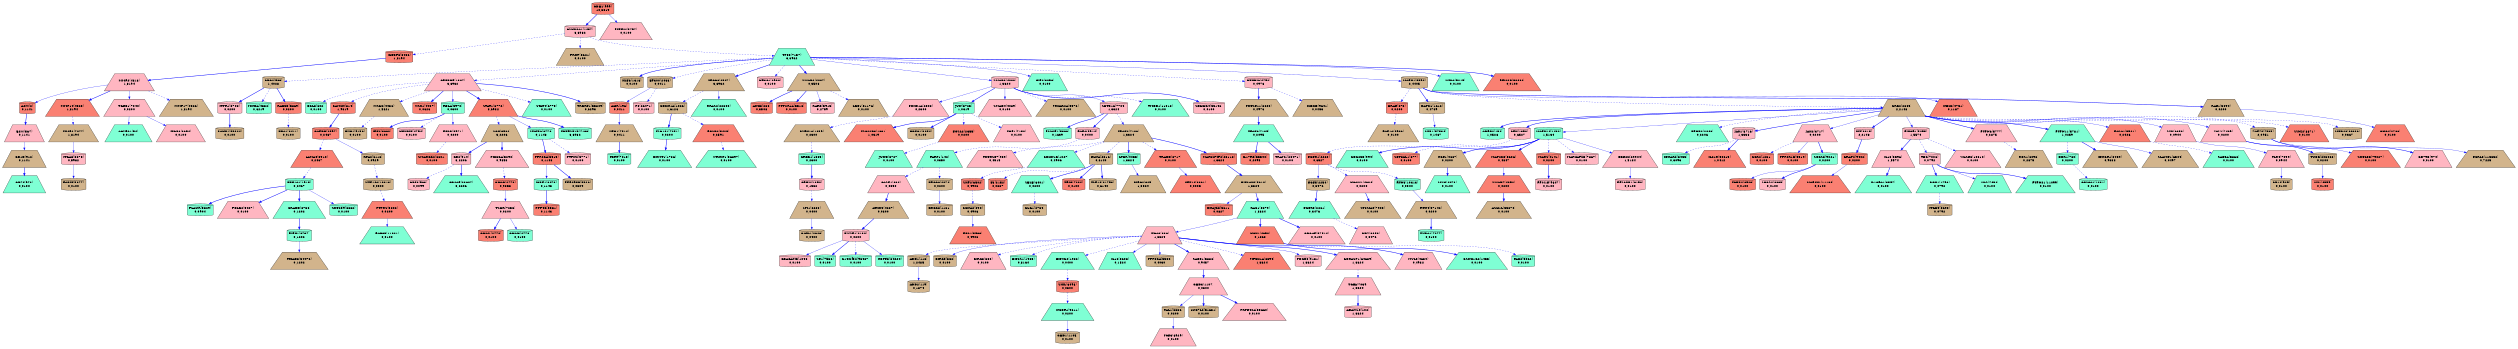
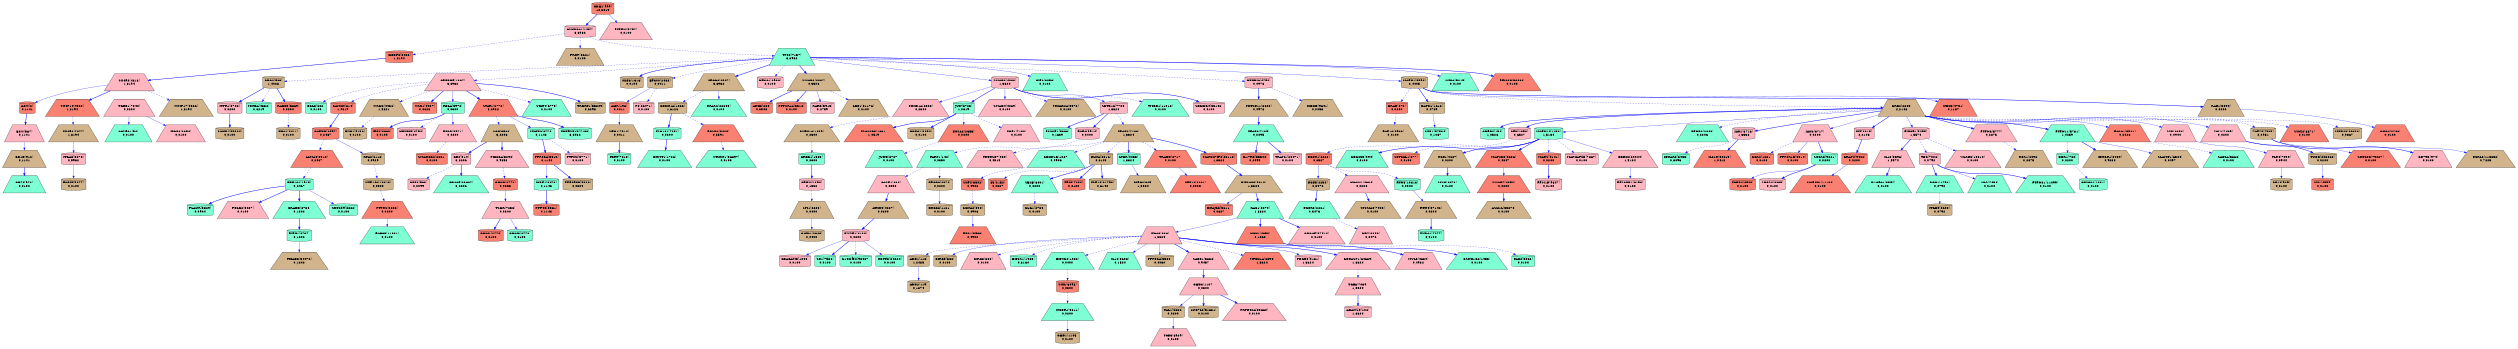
(129, 94) -> none
